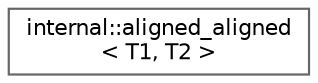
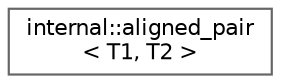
(159, 42) -> (140, 42)
